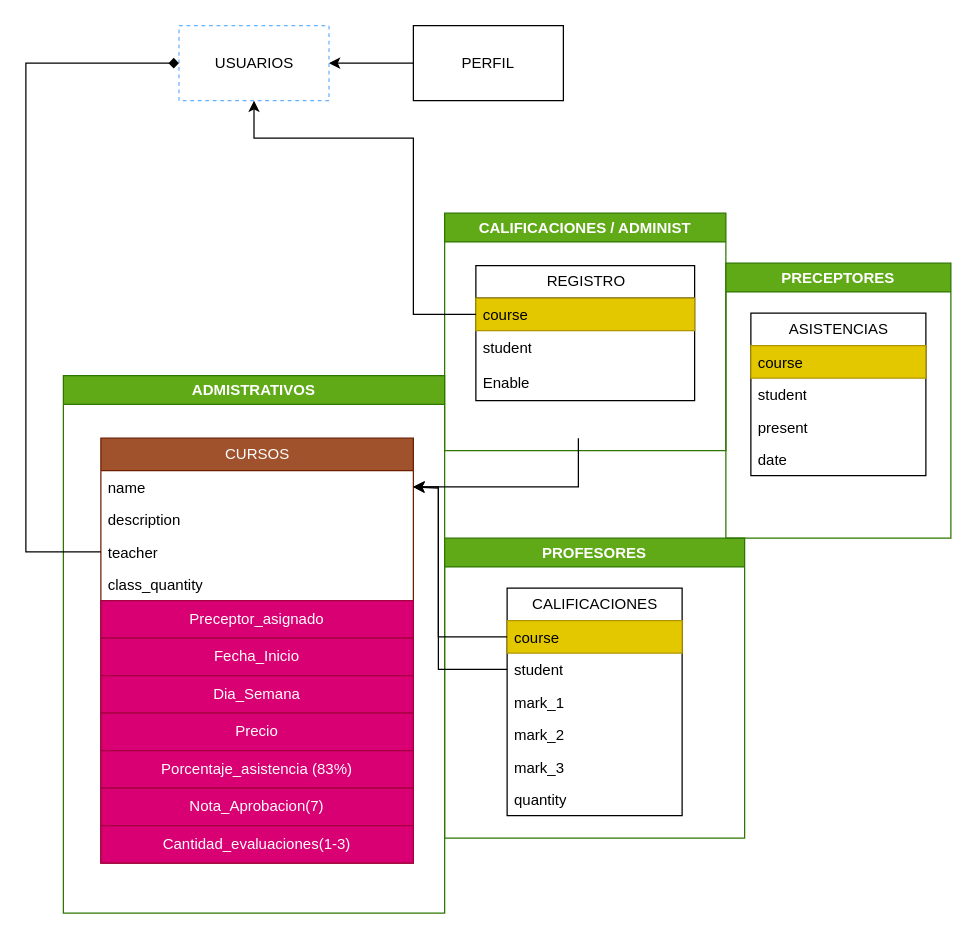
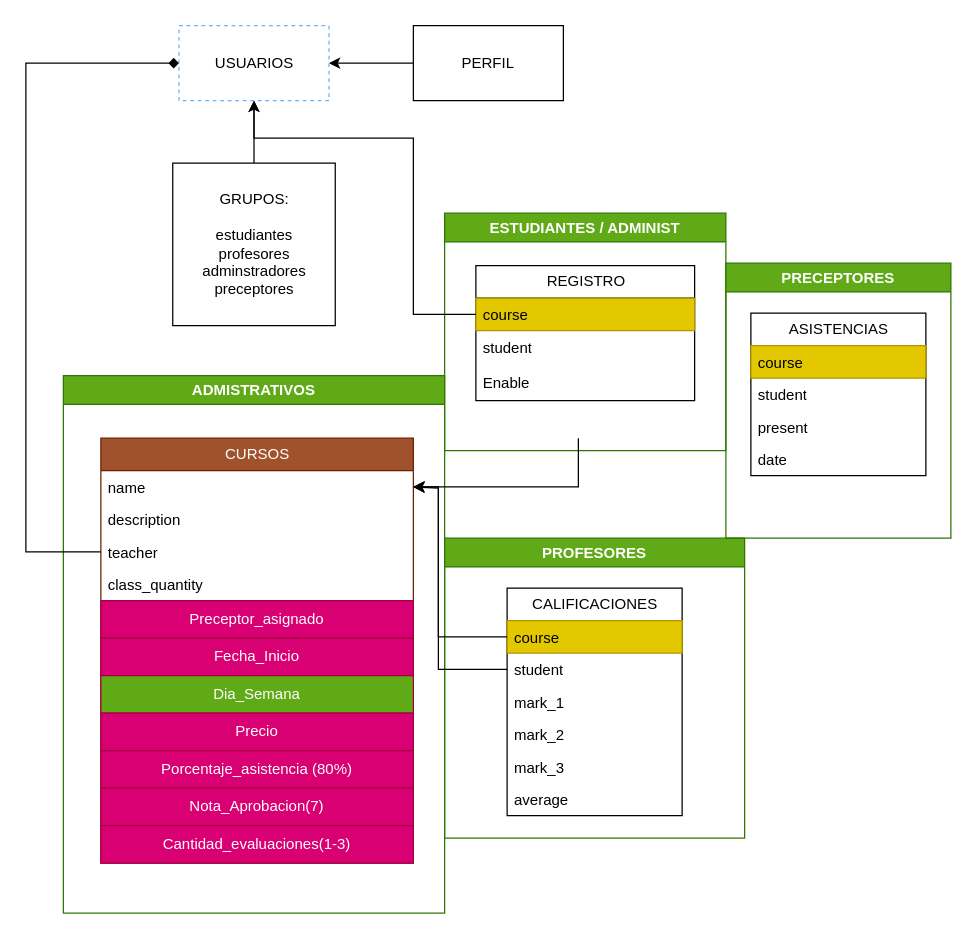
none -> (254, 152)
(585, 228) -> (585, 228)
none -> (254, 244)
(257, 694) -> (257, 694)
(257, 769) -> (257, 769)
(546, 801) -> (544, 801)
